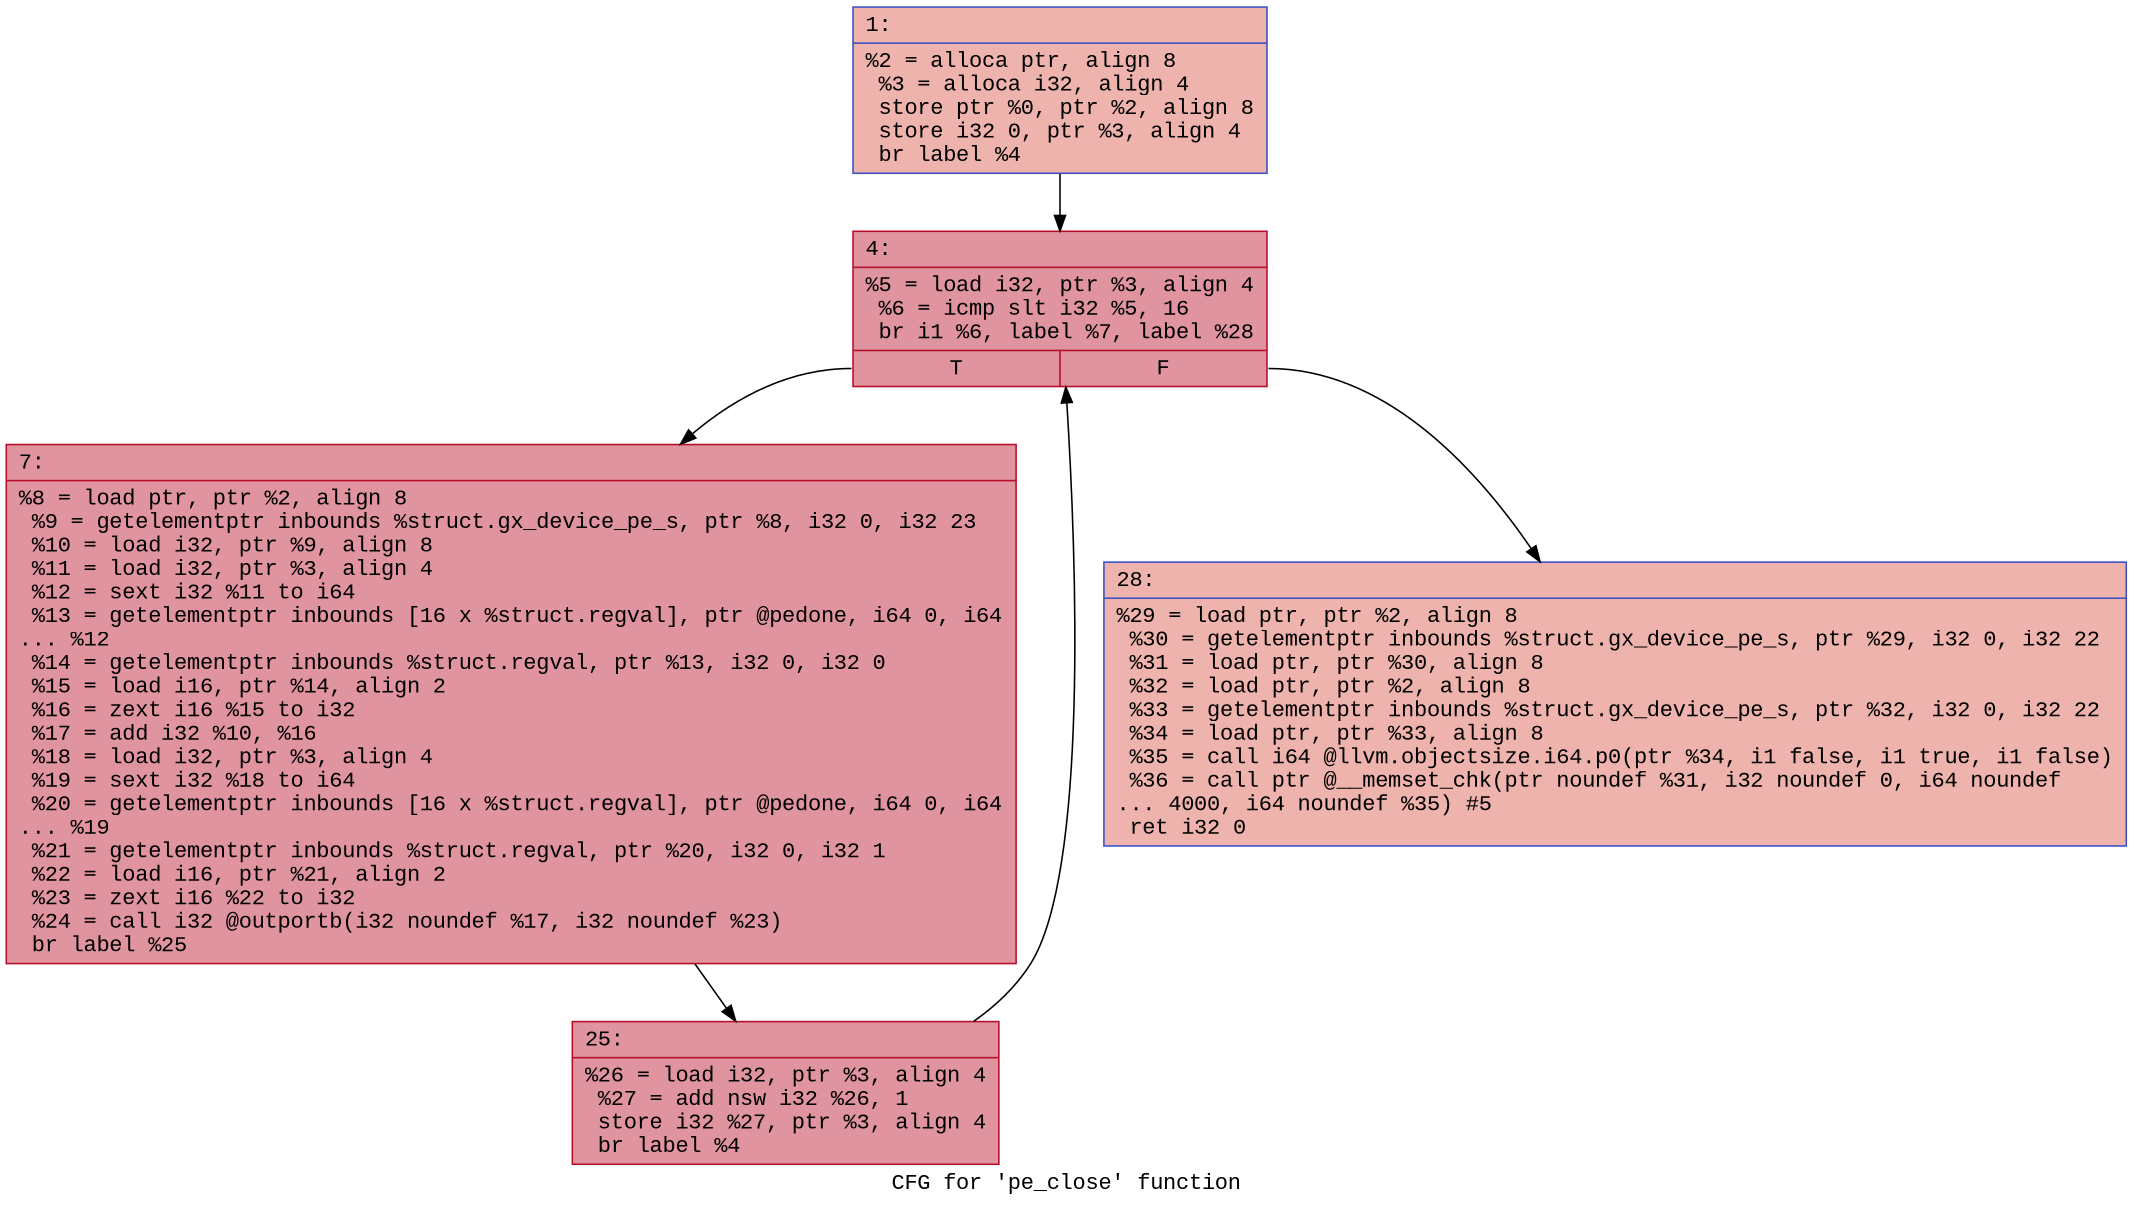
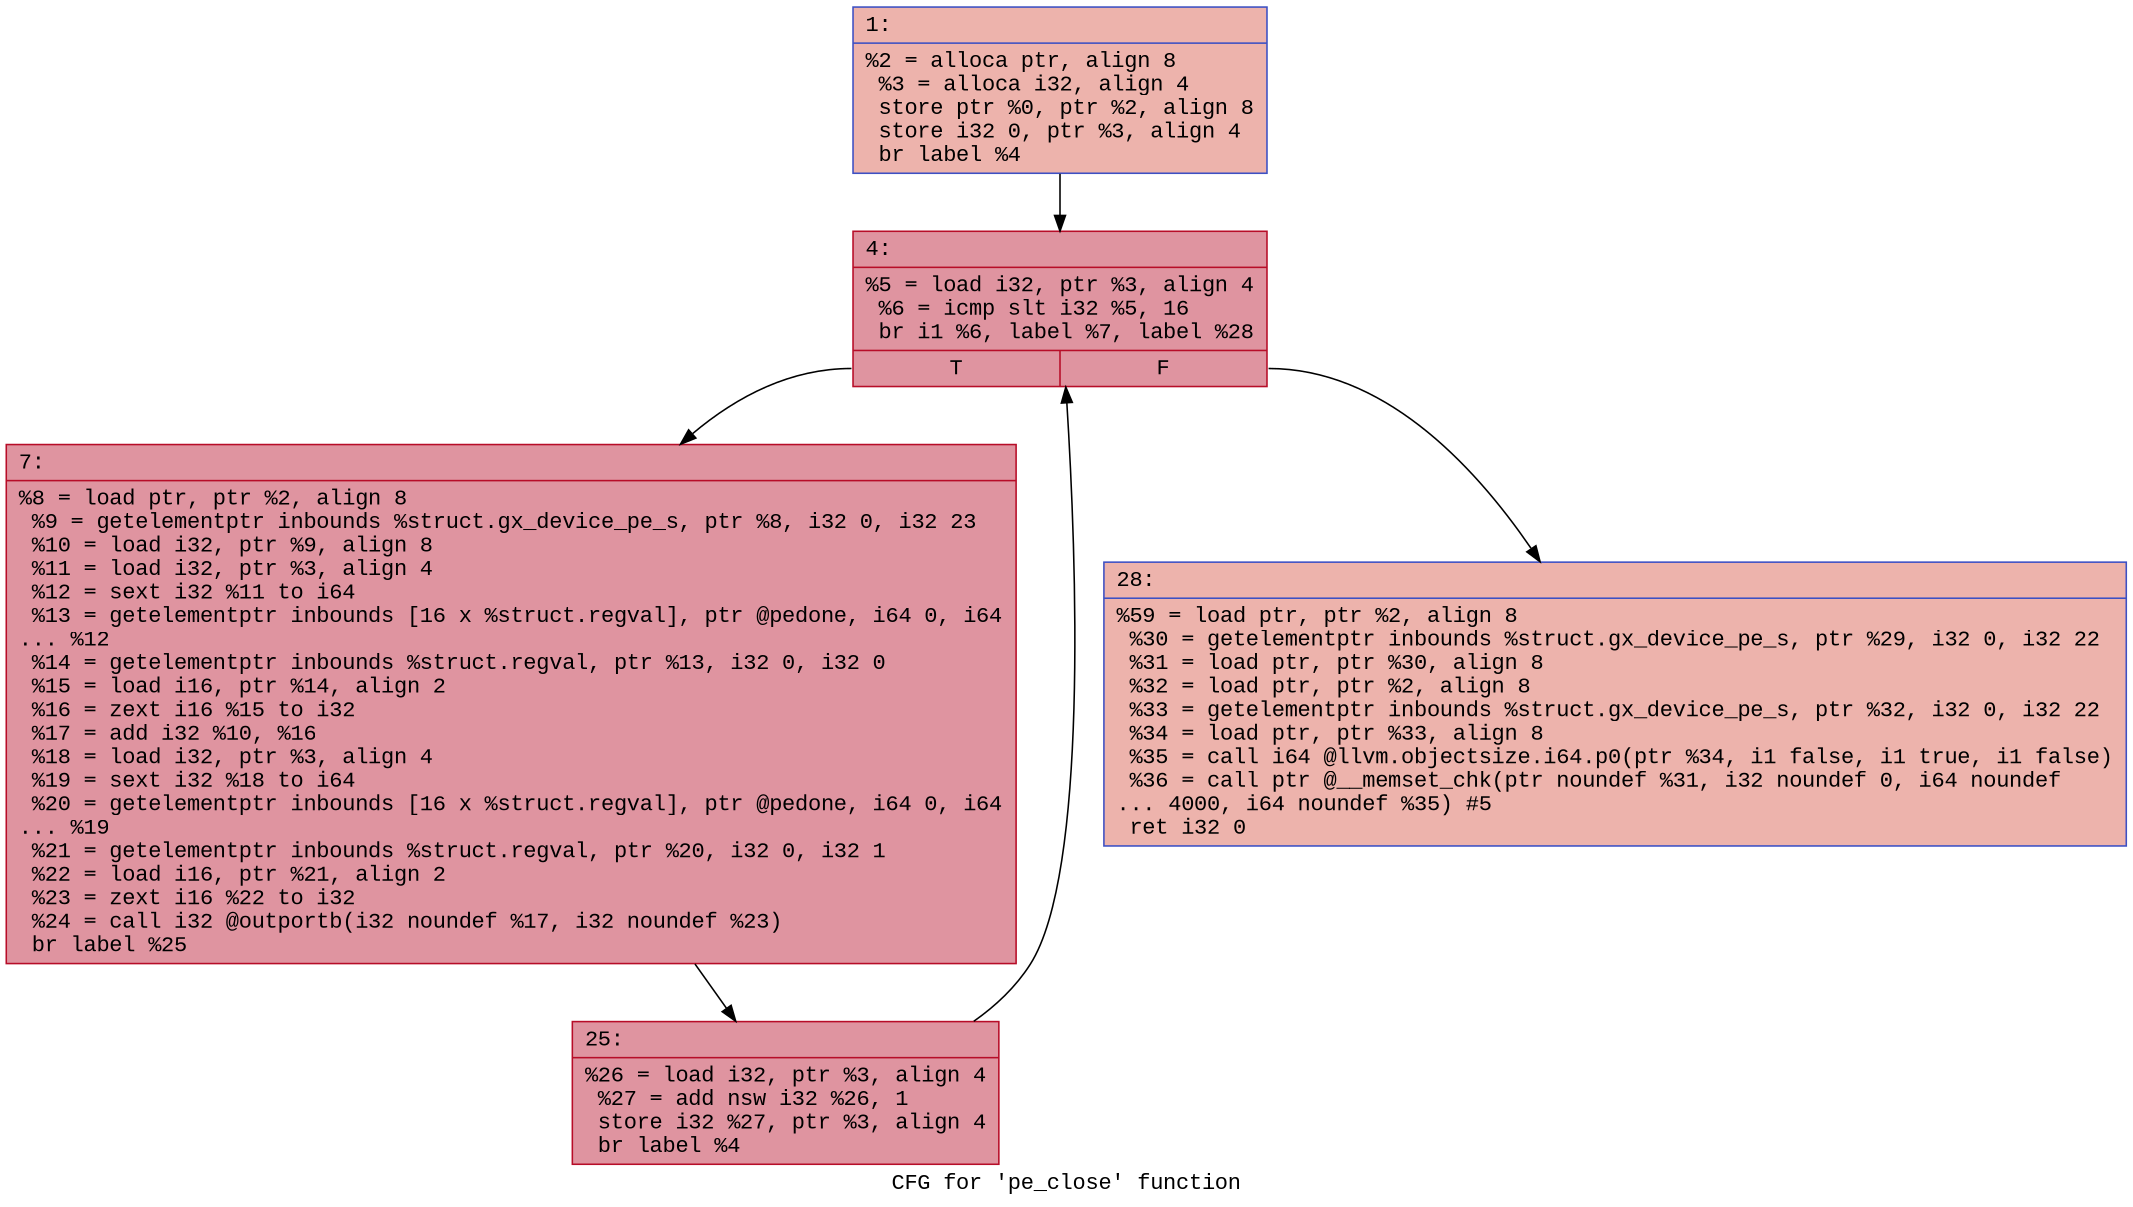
(1317, 615) -> (1317, 615)
